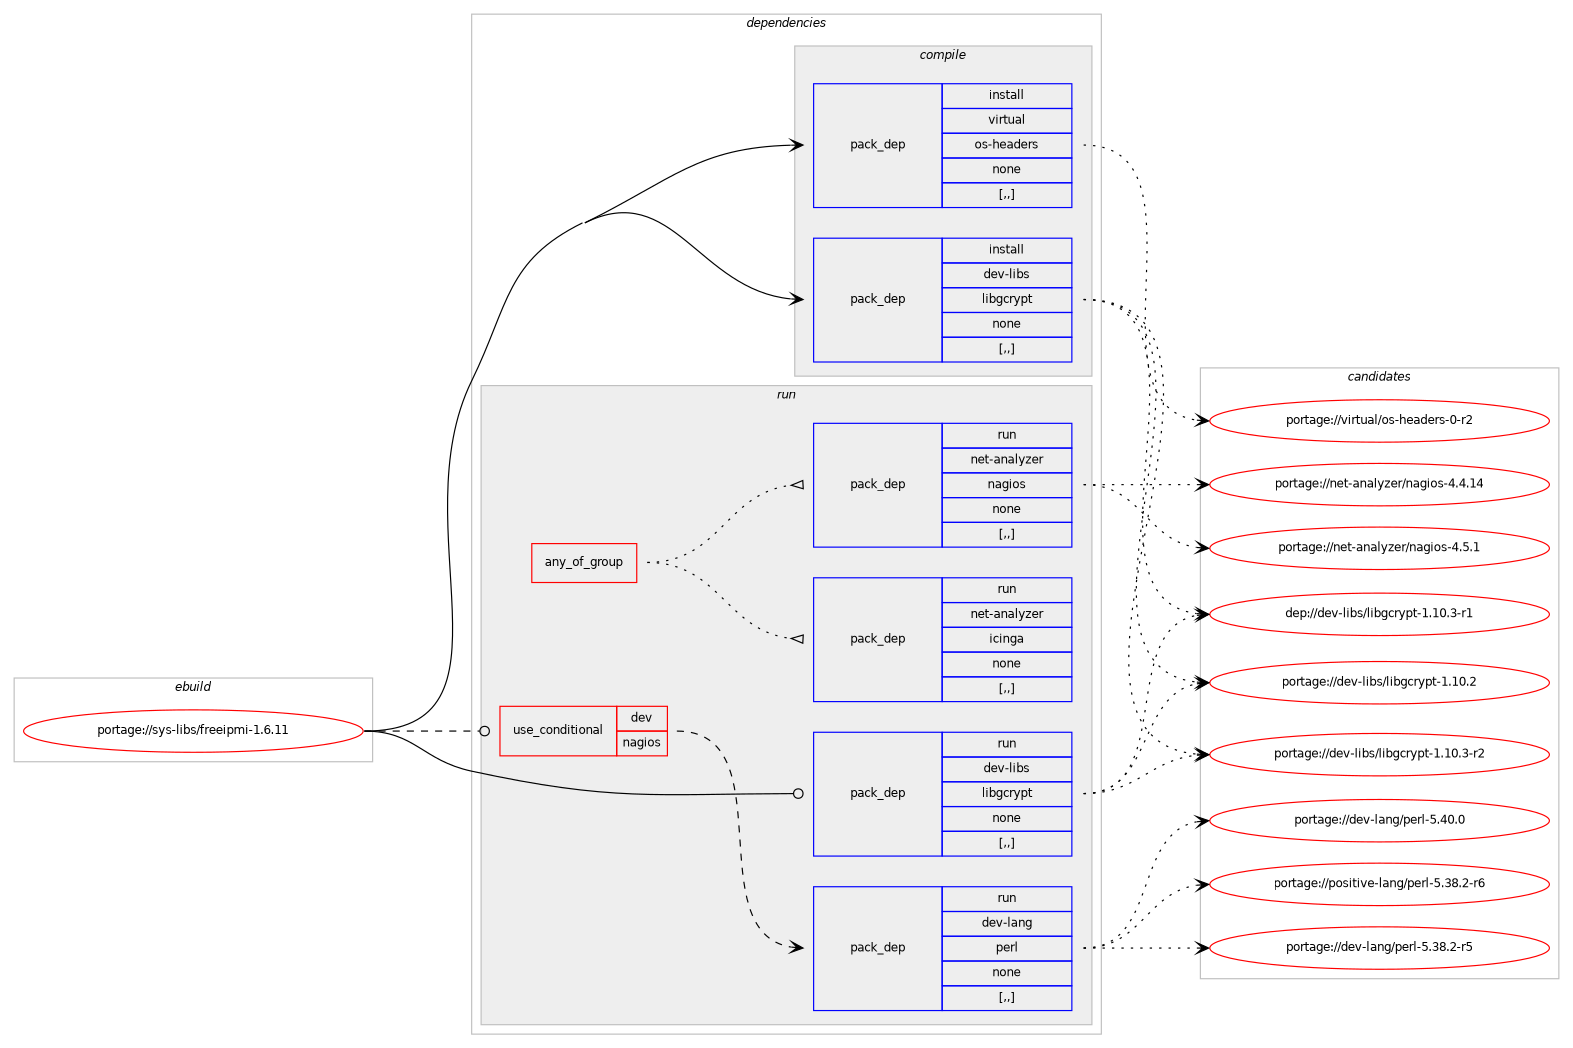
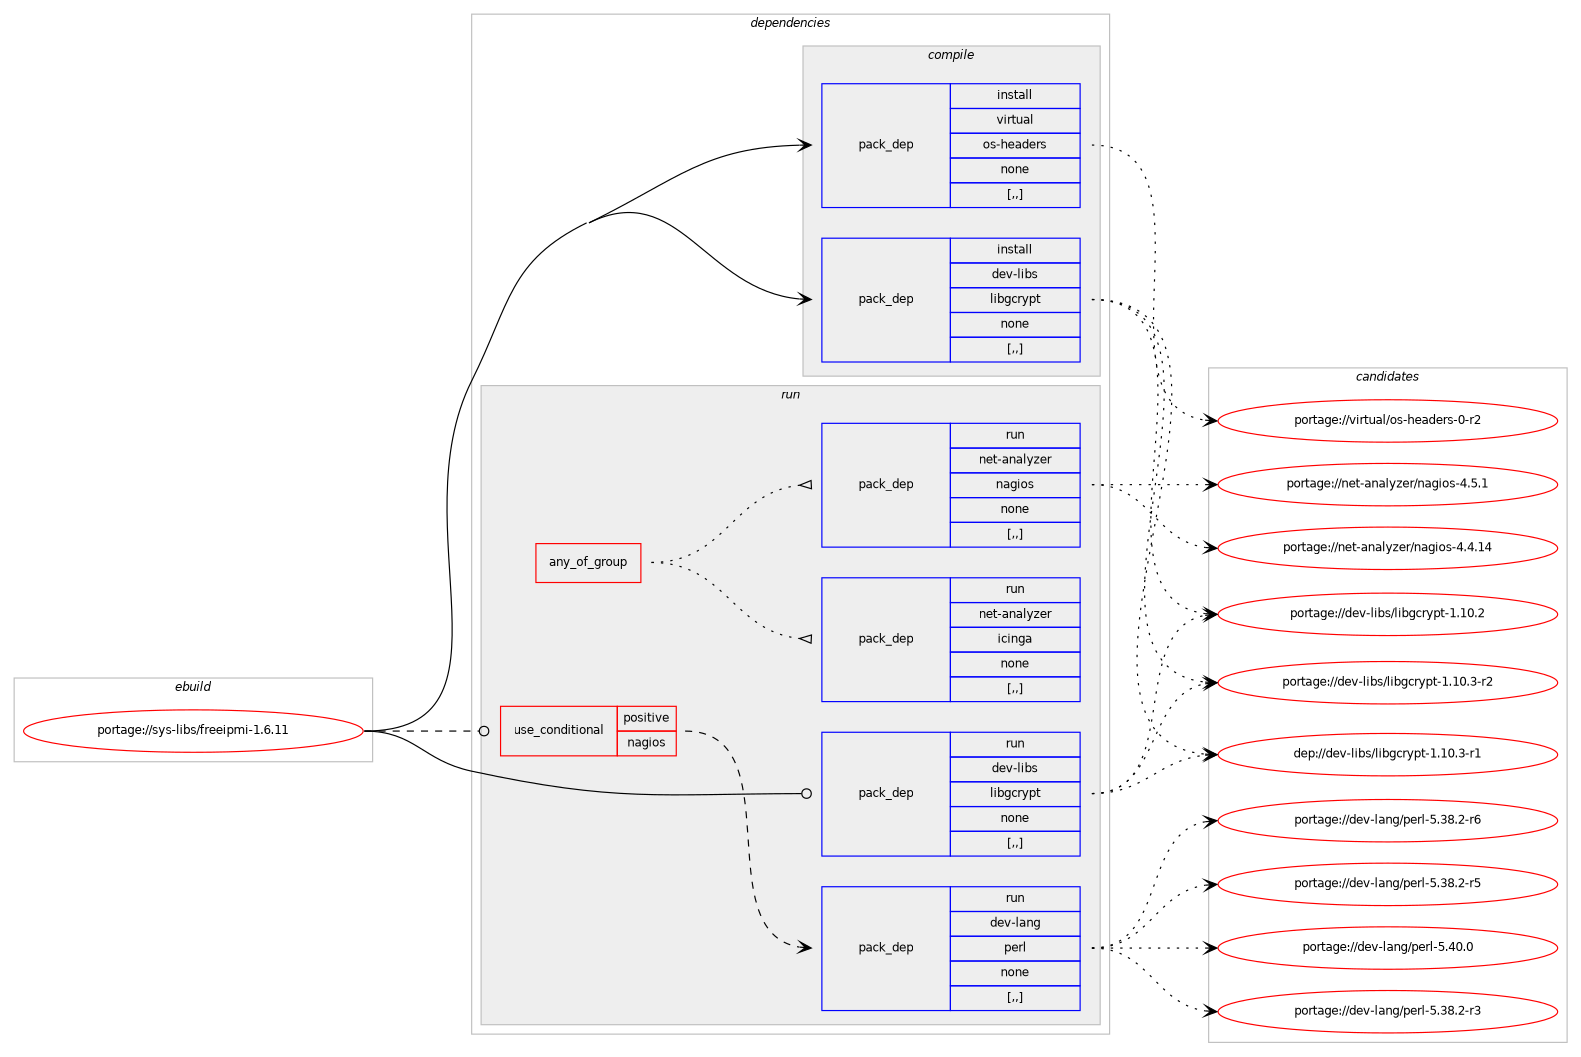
(642, 718) -> (647, 718)
(1380, 884) -> (1388, 821)
none -> (1388, 1012)
